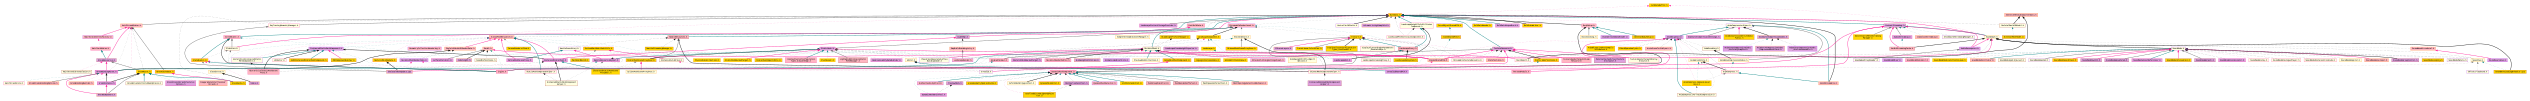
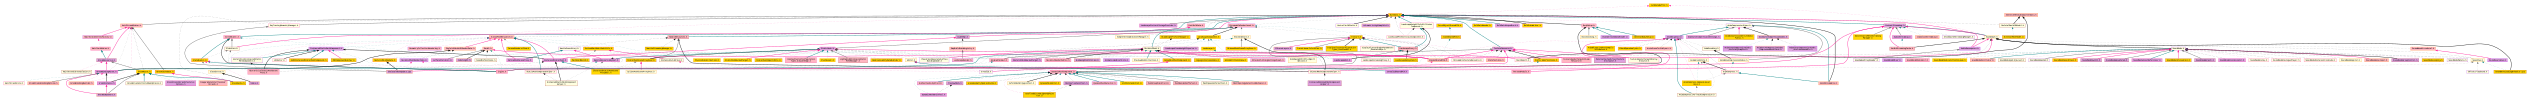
(1194, 43) -> (1194, 43)
(886, 60) -> (886, 60)
(963, 70) -> (963, 70)
